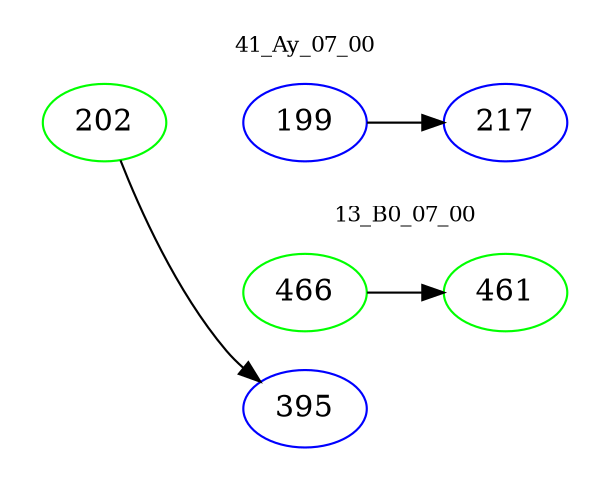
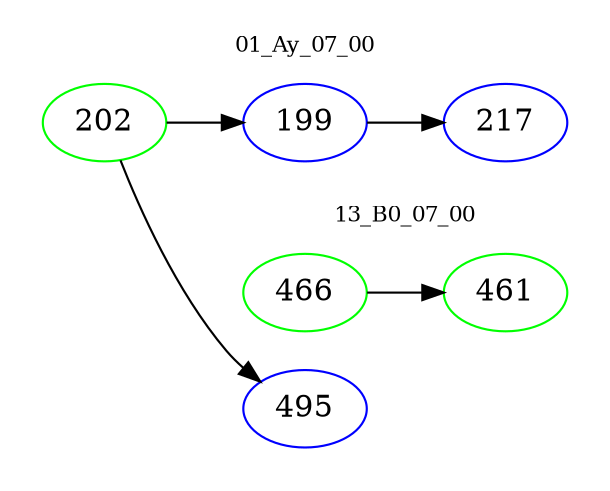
(305, 46) -> (305, 46)
none -> (194, 123)
(305, 409) -> (305, 409)
